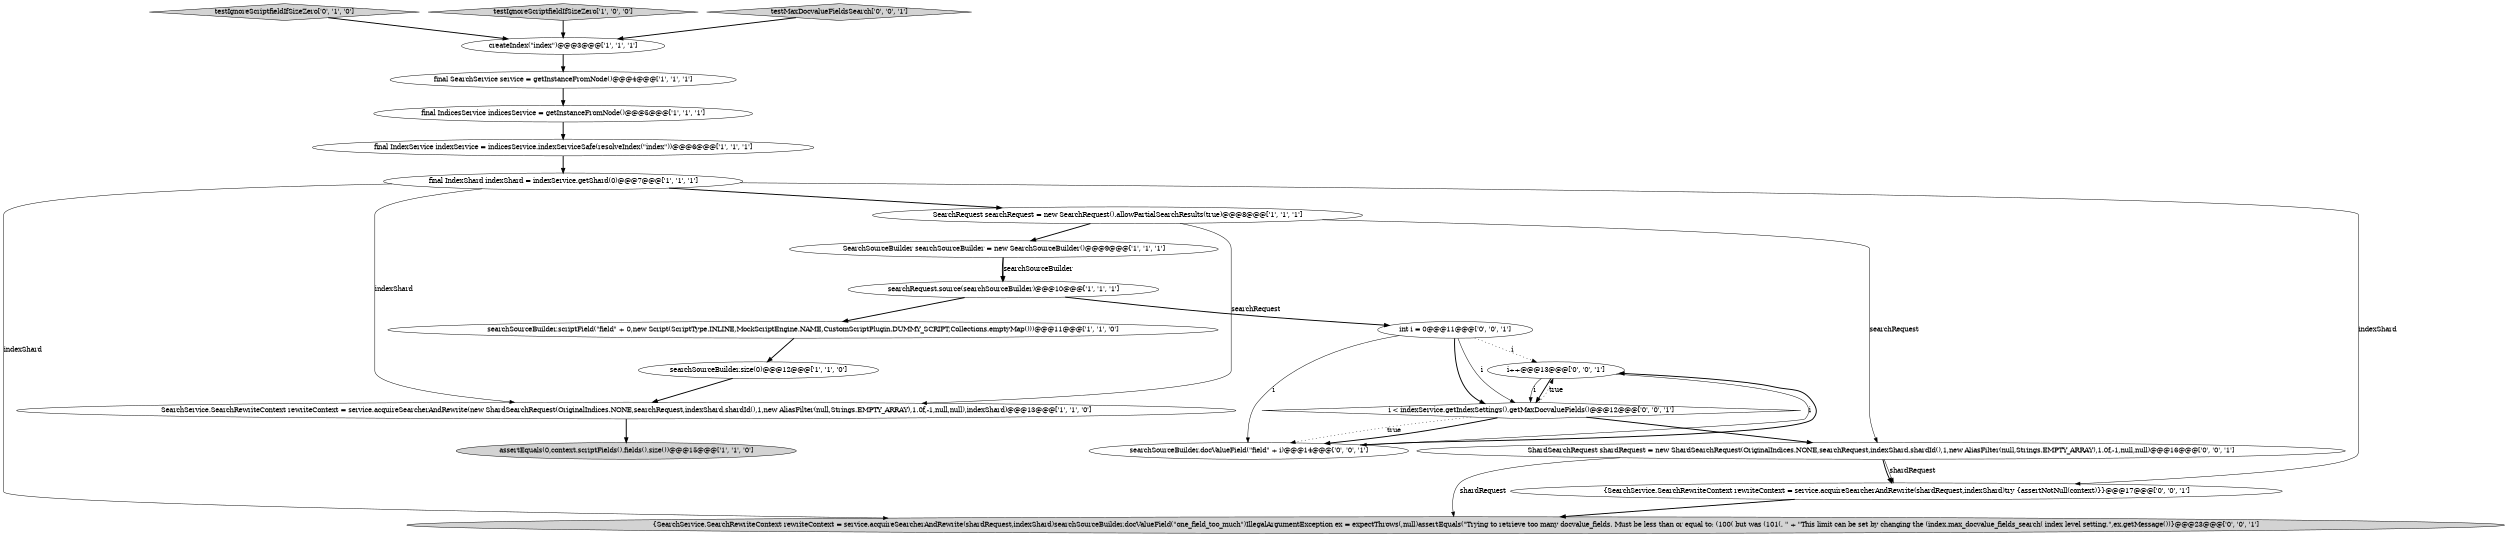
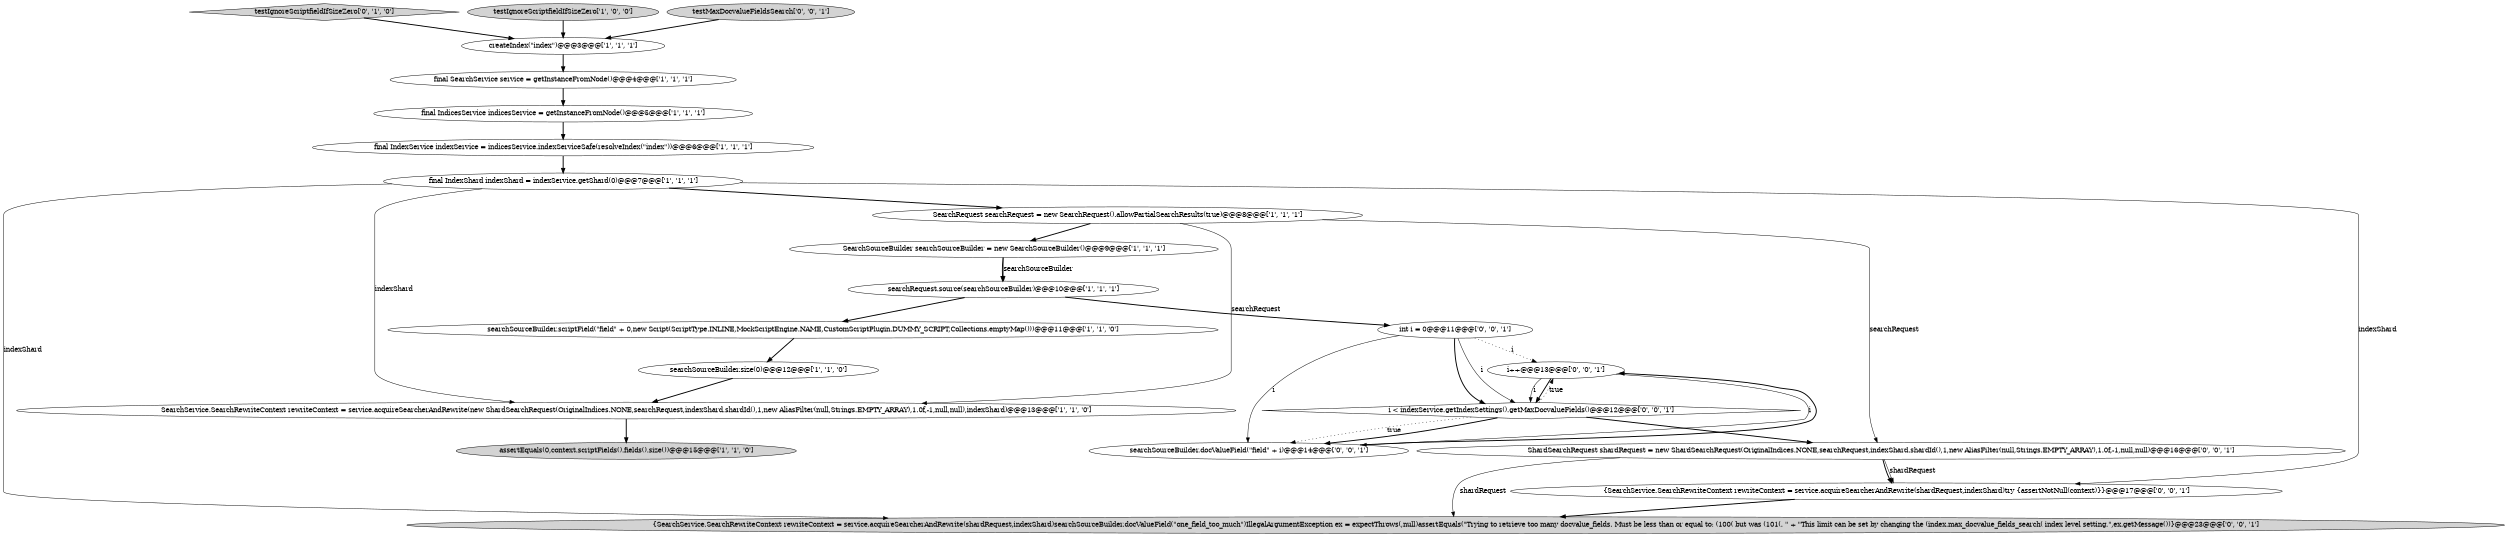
(563, 12) -> (563, 12)
(839, 12) -> (761, 12)
